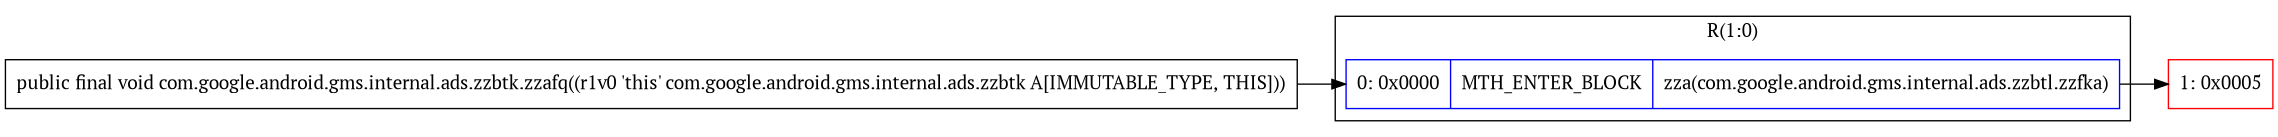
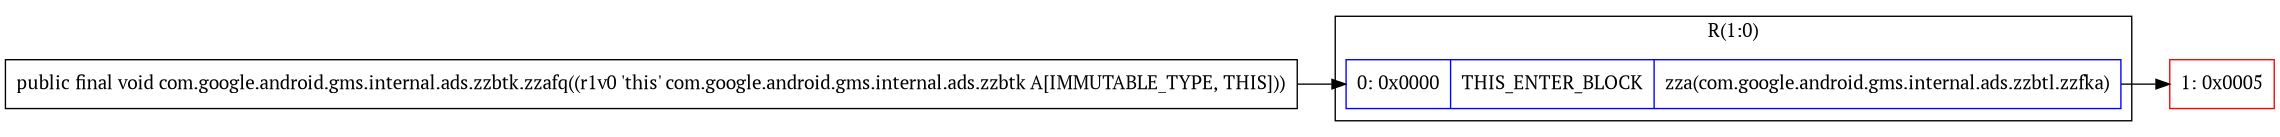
(1552, 83) -> (1552, 83)
